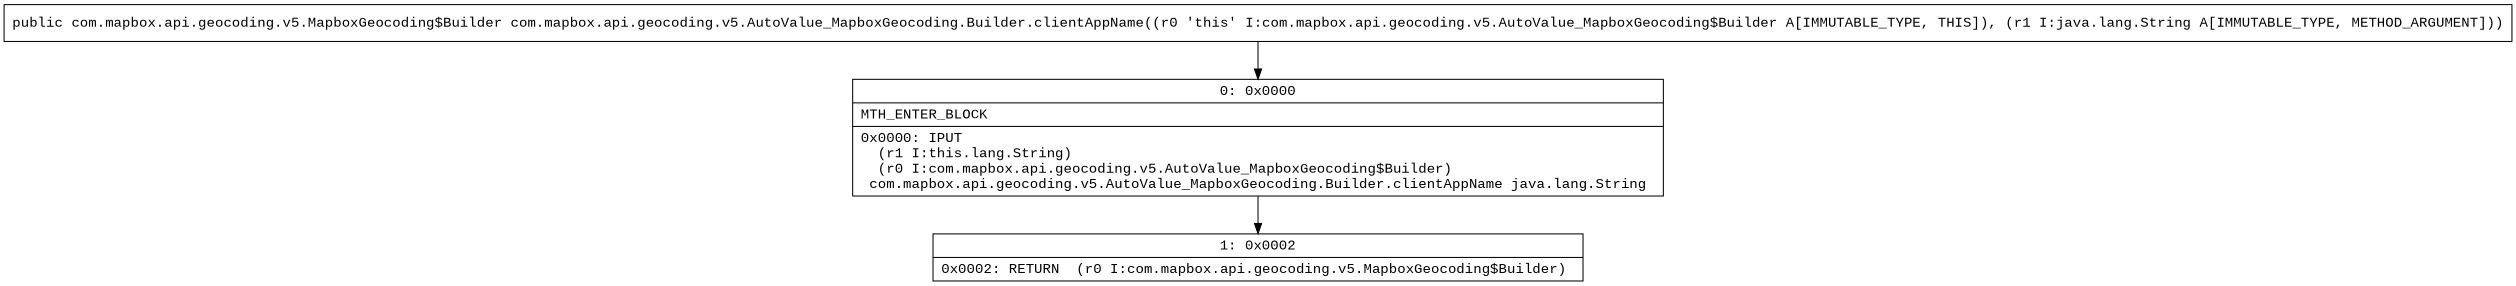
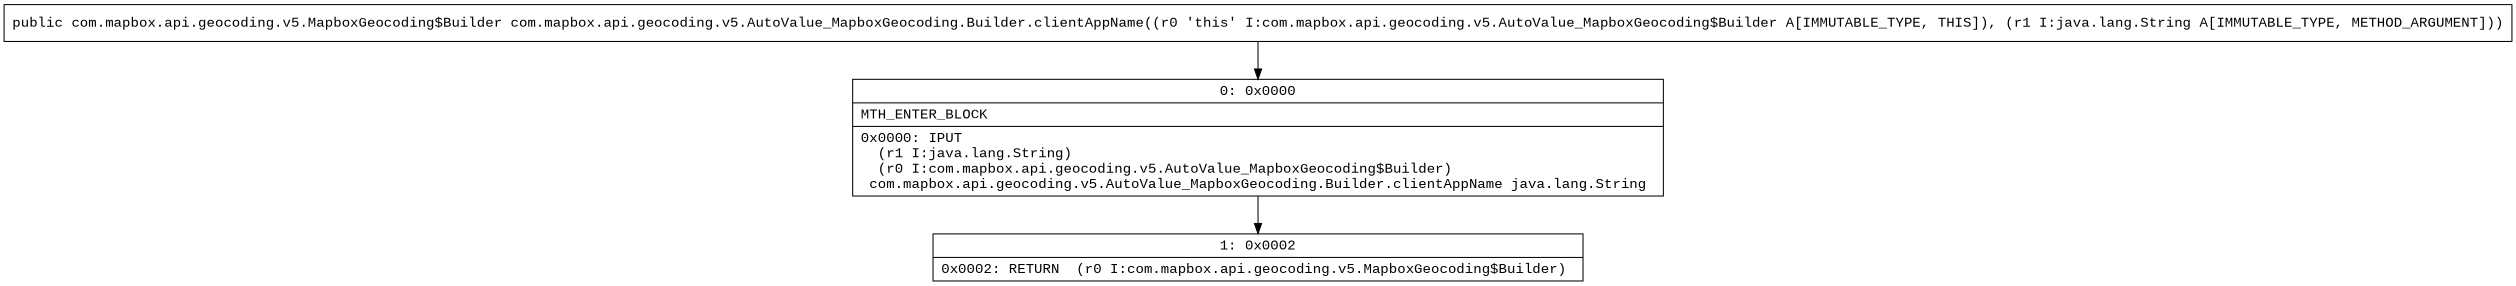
(967, 153) -> (967, 153)
